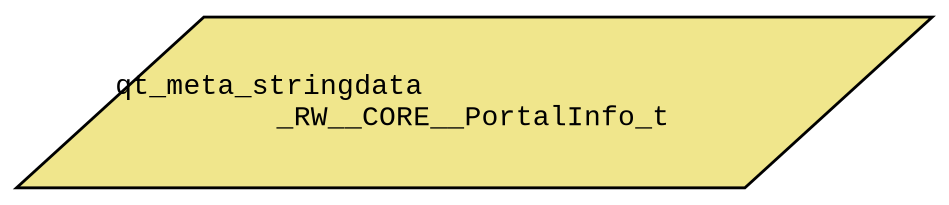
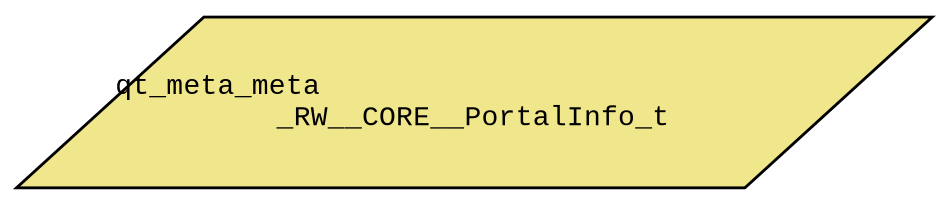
(474, 102) -> (474, 102)
